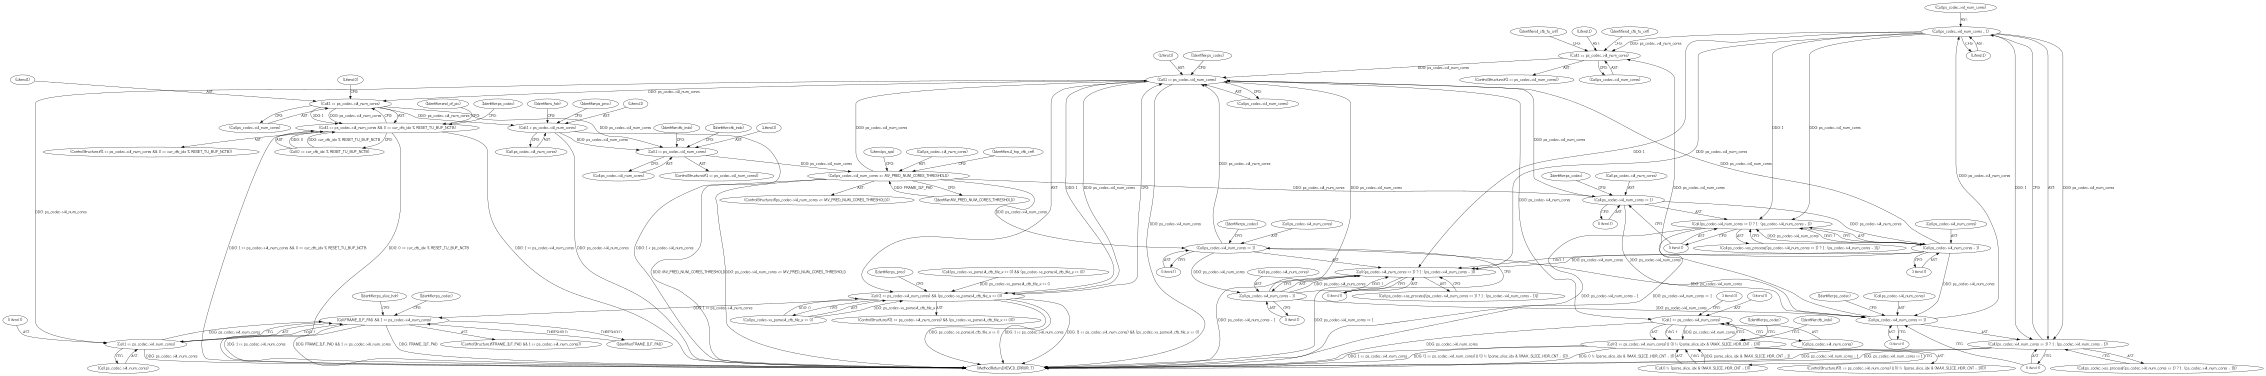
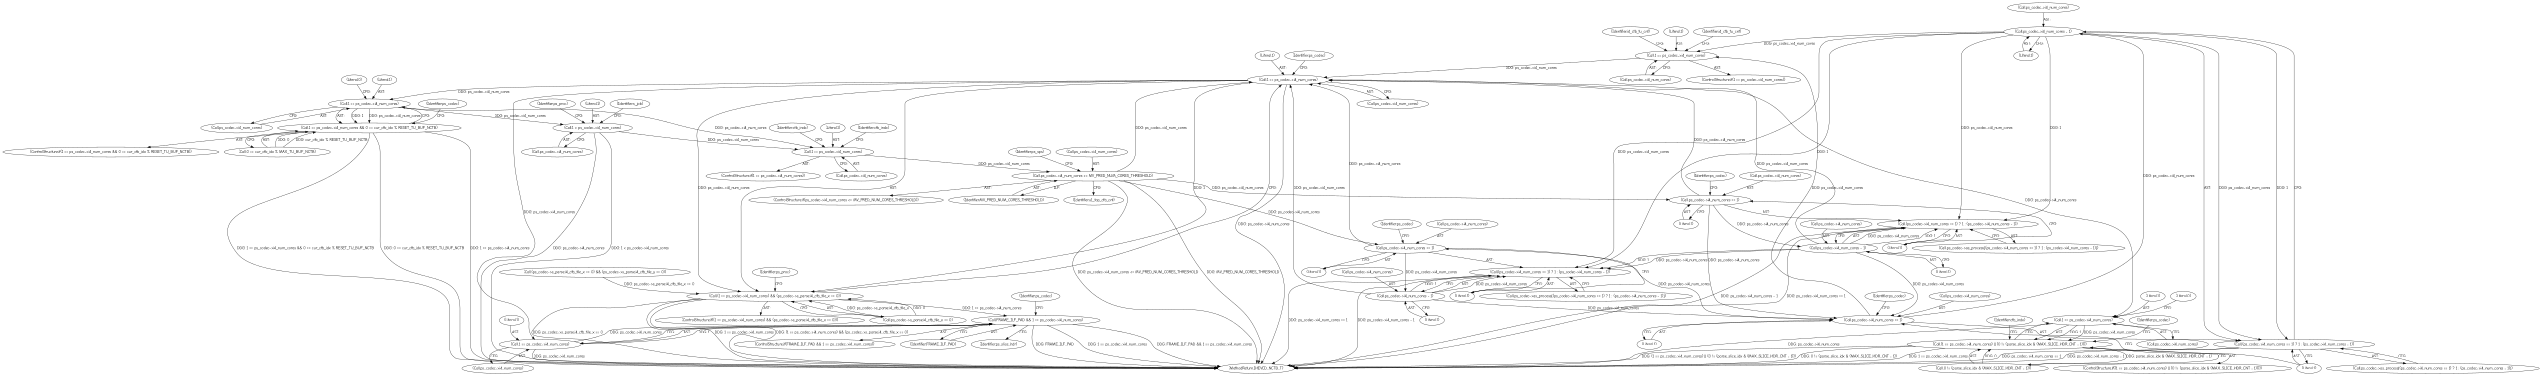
(443, 104) -> none
(547, 104) -> (630, 104)
(329, 152) -> (277, 152)
(882, 152) -> (1030, 152)
(955, 163) -> (1093, 187)
(914, 188) -> (1038, 188)
(952, 188) -> (1058, 188)
(382, 307) -> (1018, 332)
(558, 332) -> (995, 332)
(612, 332) -> (965, 332)
(1005, 368) -> (1256, 368)
